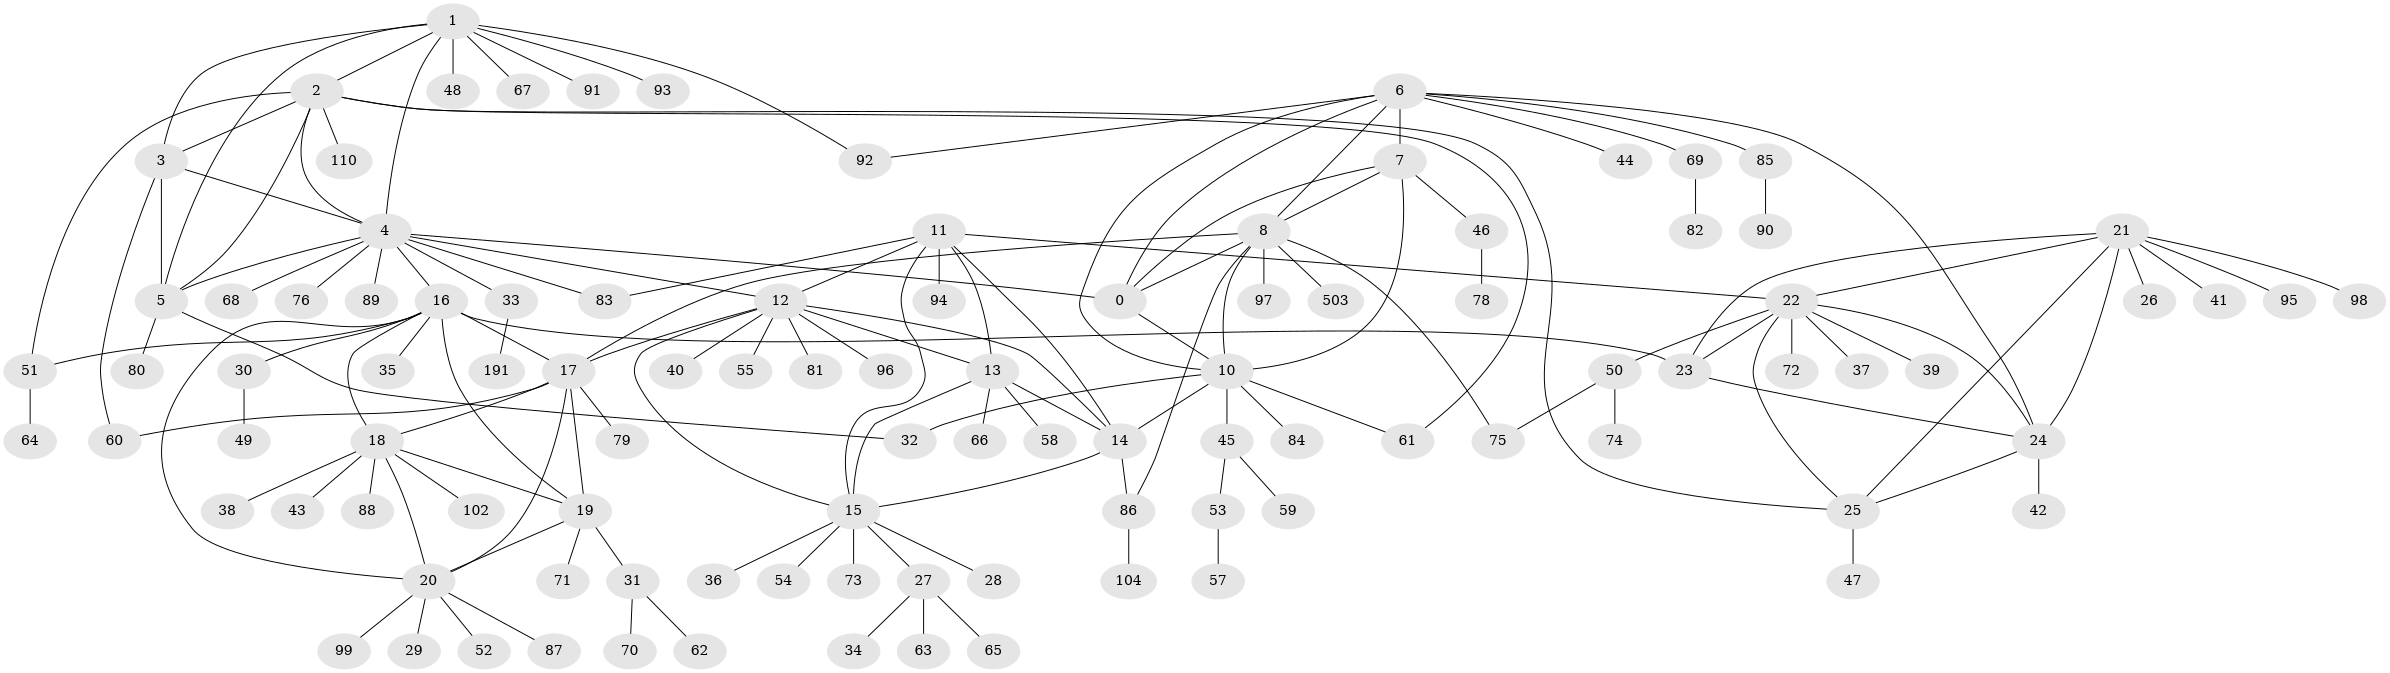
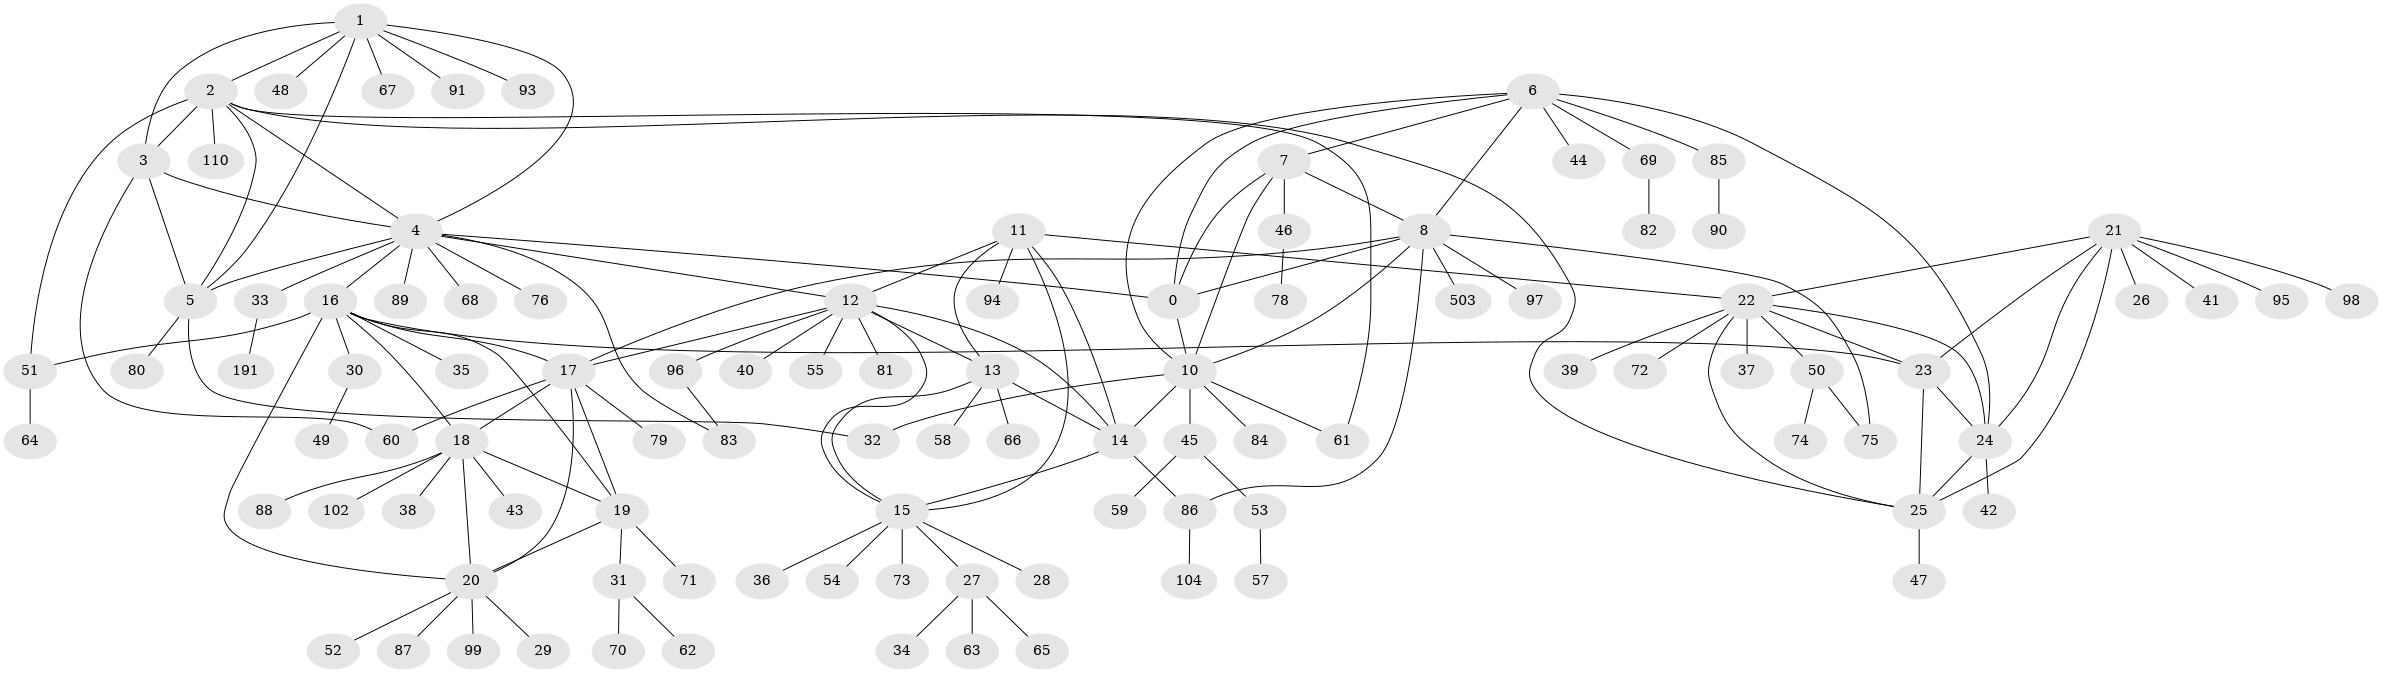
(865, 161) -> none
(751, 271) -> (702, 406)
none -> (1922, 441)
